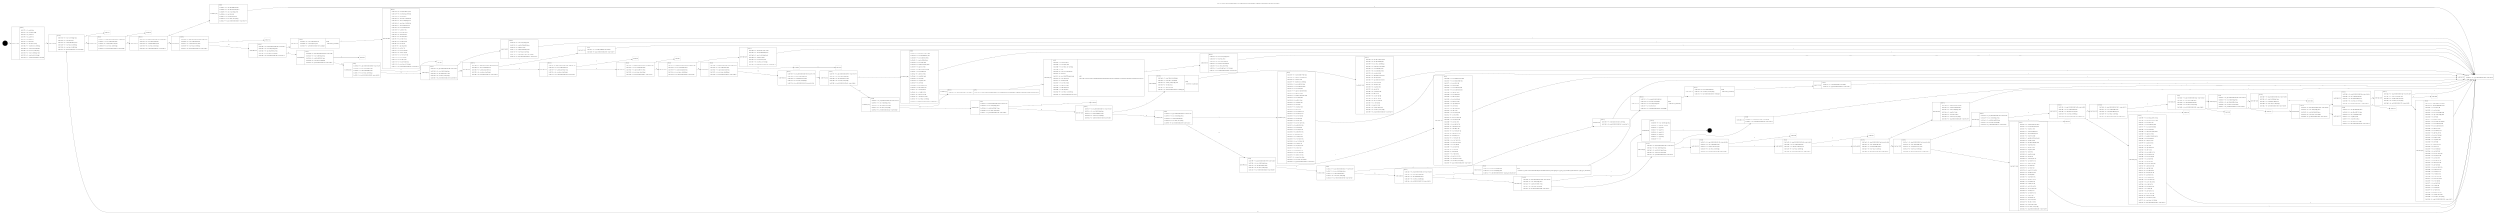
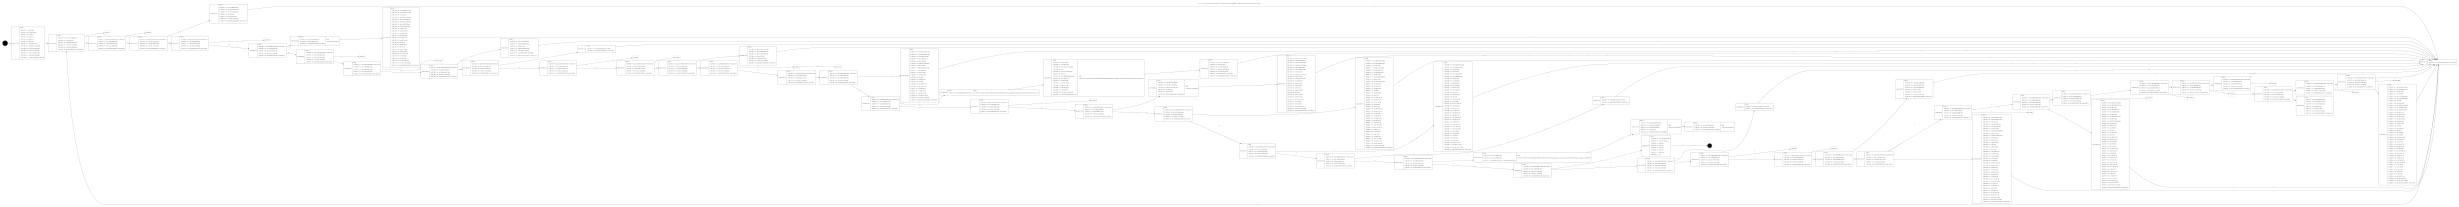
(1832, 85) -> none
